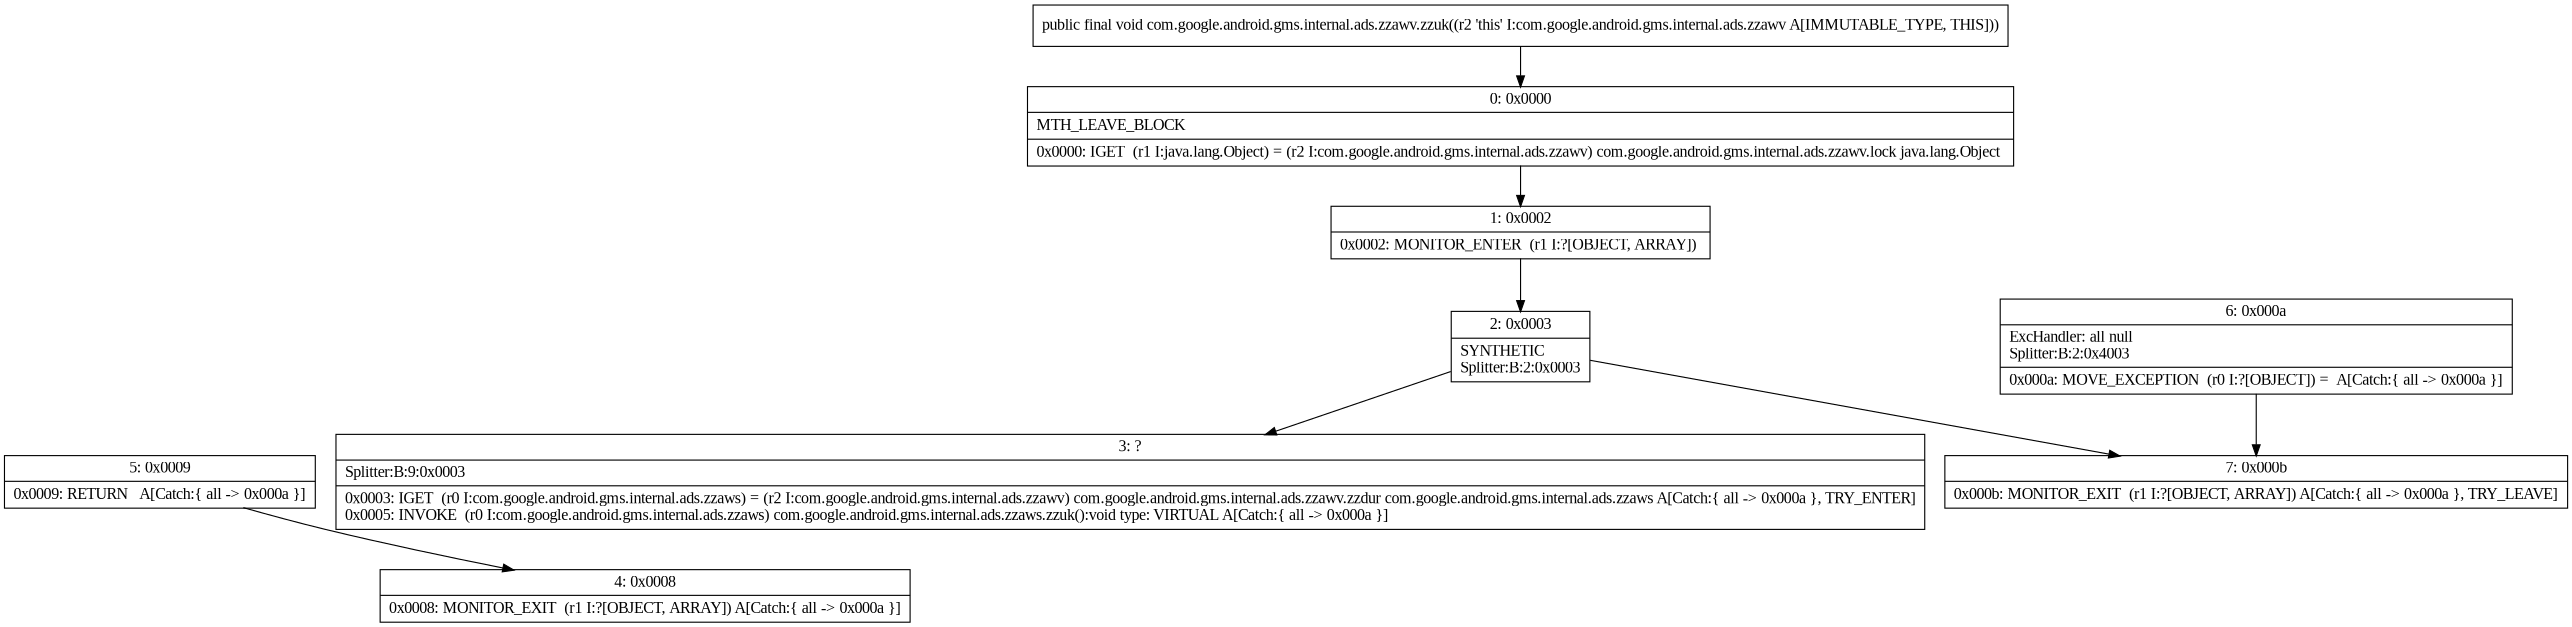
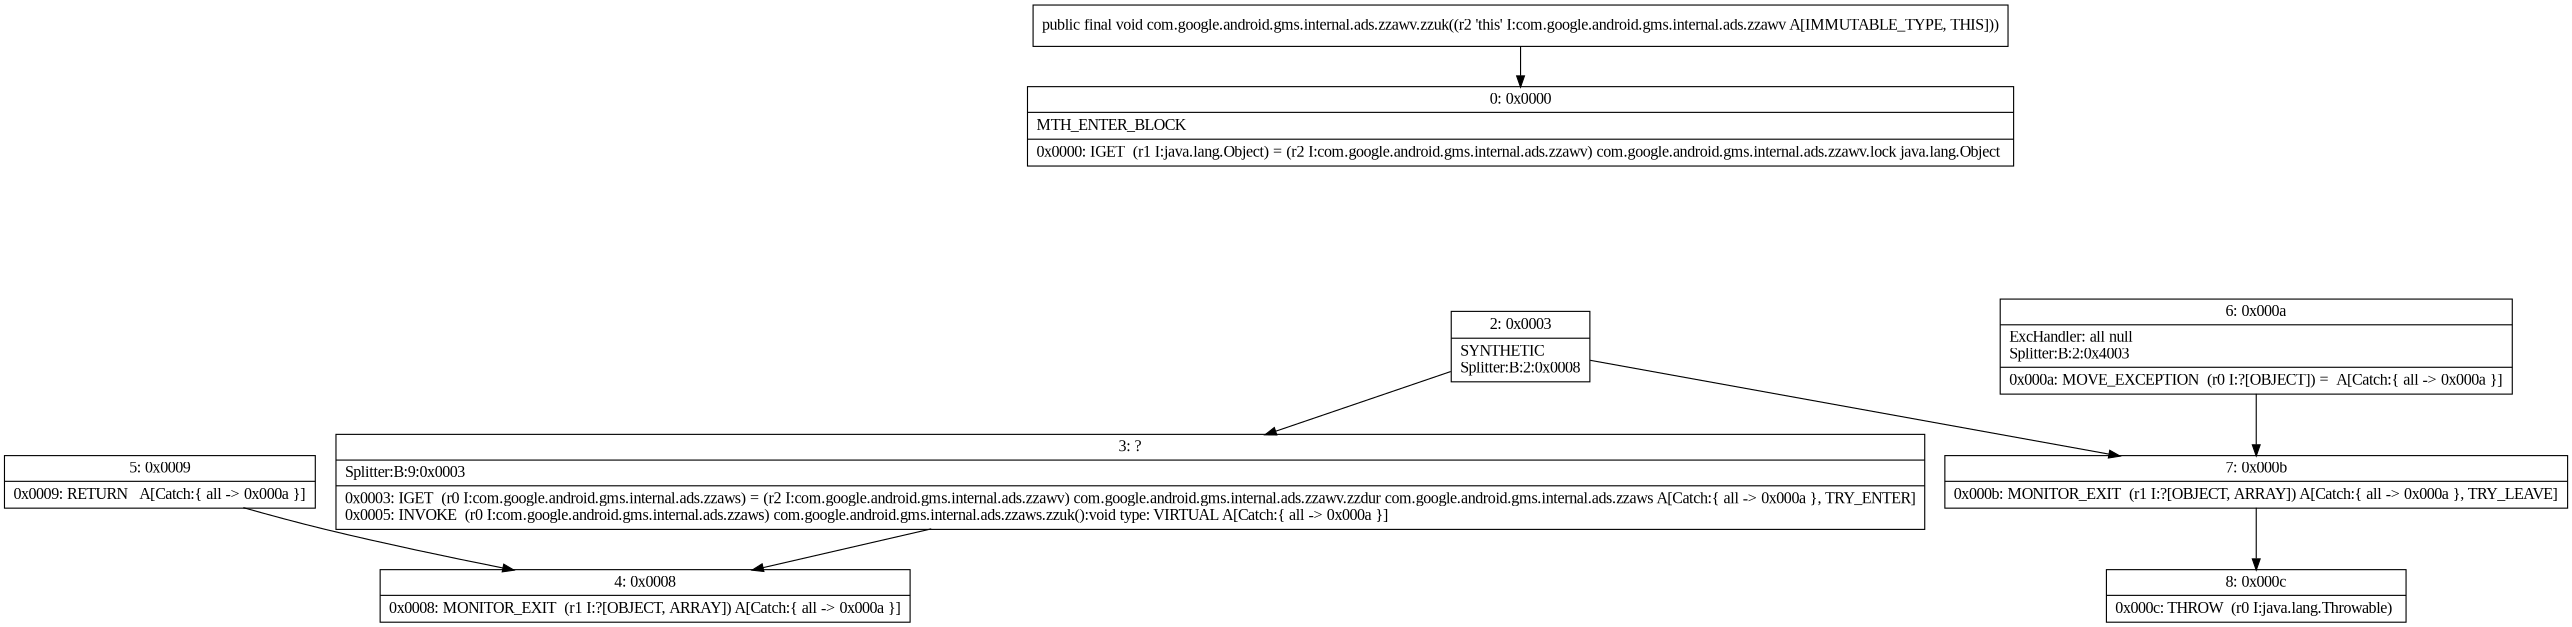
(1111, 125) -> (1111, 125)
(1521, 233) -> none
(1521, 368) -> (1521, 368)
none -> (847, 548)
none -> (2256, 596)
